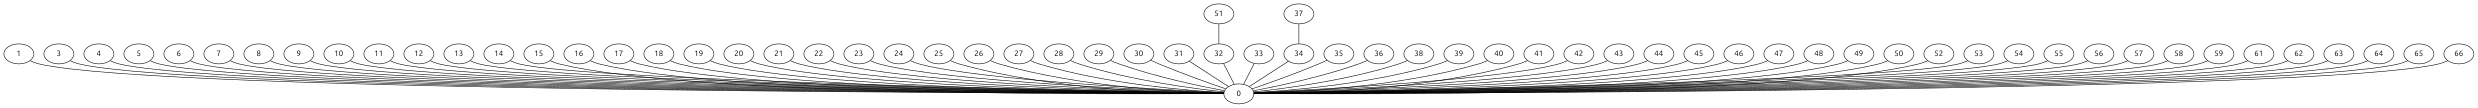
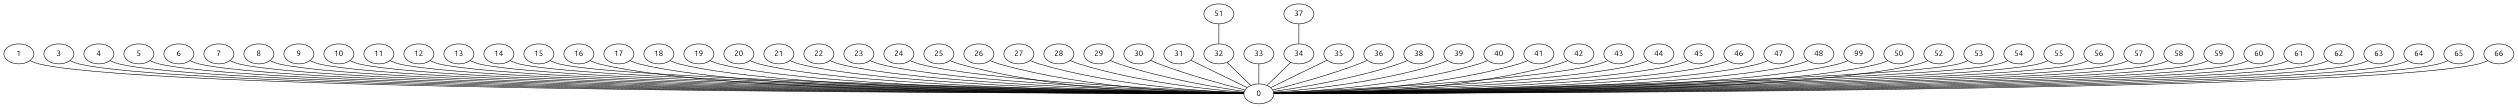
(1859, 54) -> (1859, 54)
none -> (2259, 54)
